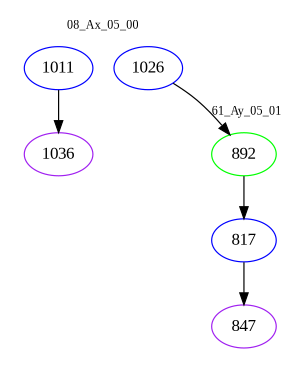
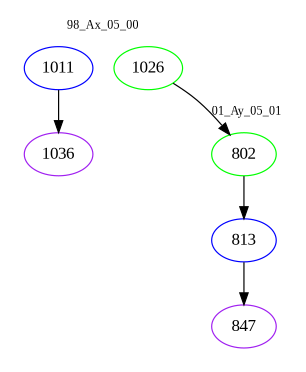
(103, 26) -> (103, 26)
(148, 68) -> (148, 68)
(247, 112) -> (247, 112)
(244, 154) -> (244, 154)
(244, 240) -> (244, 240)
